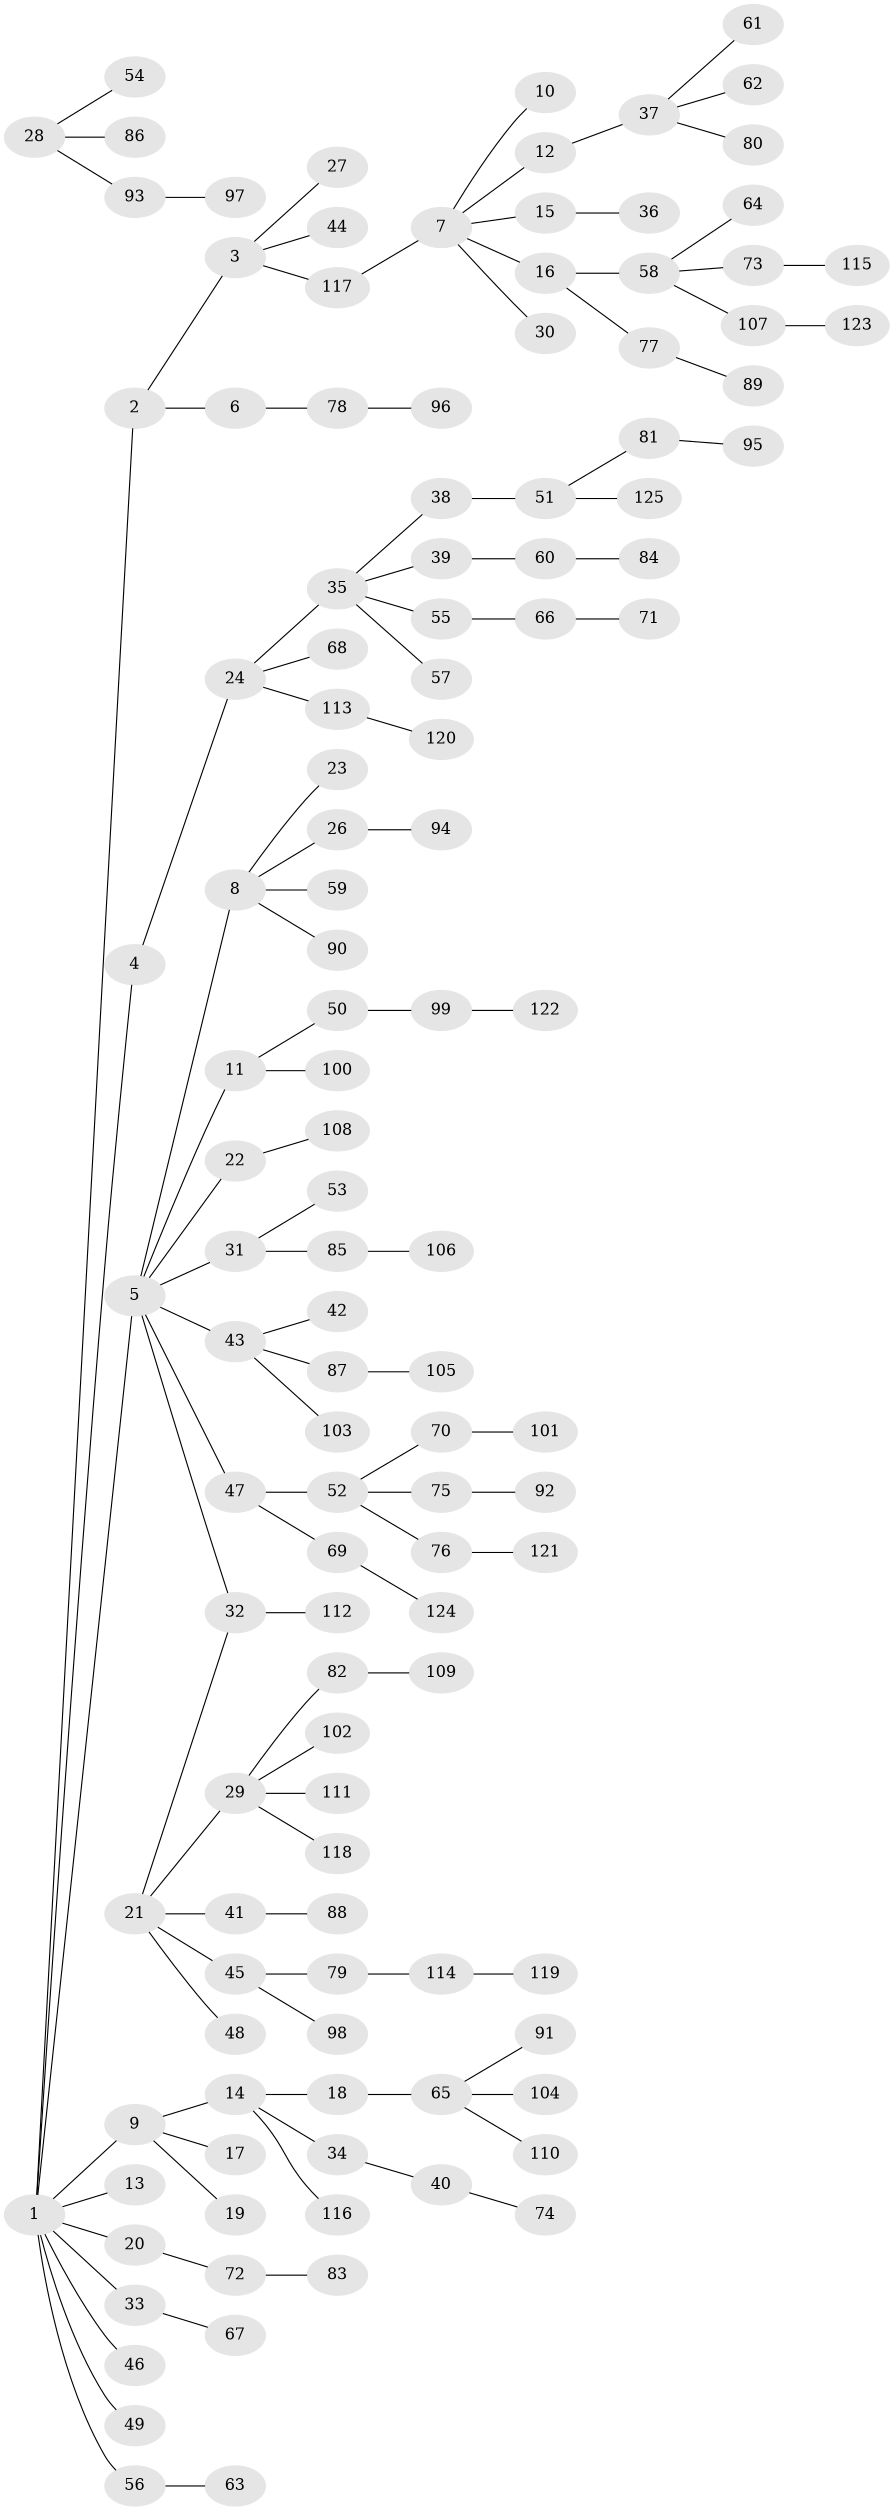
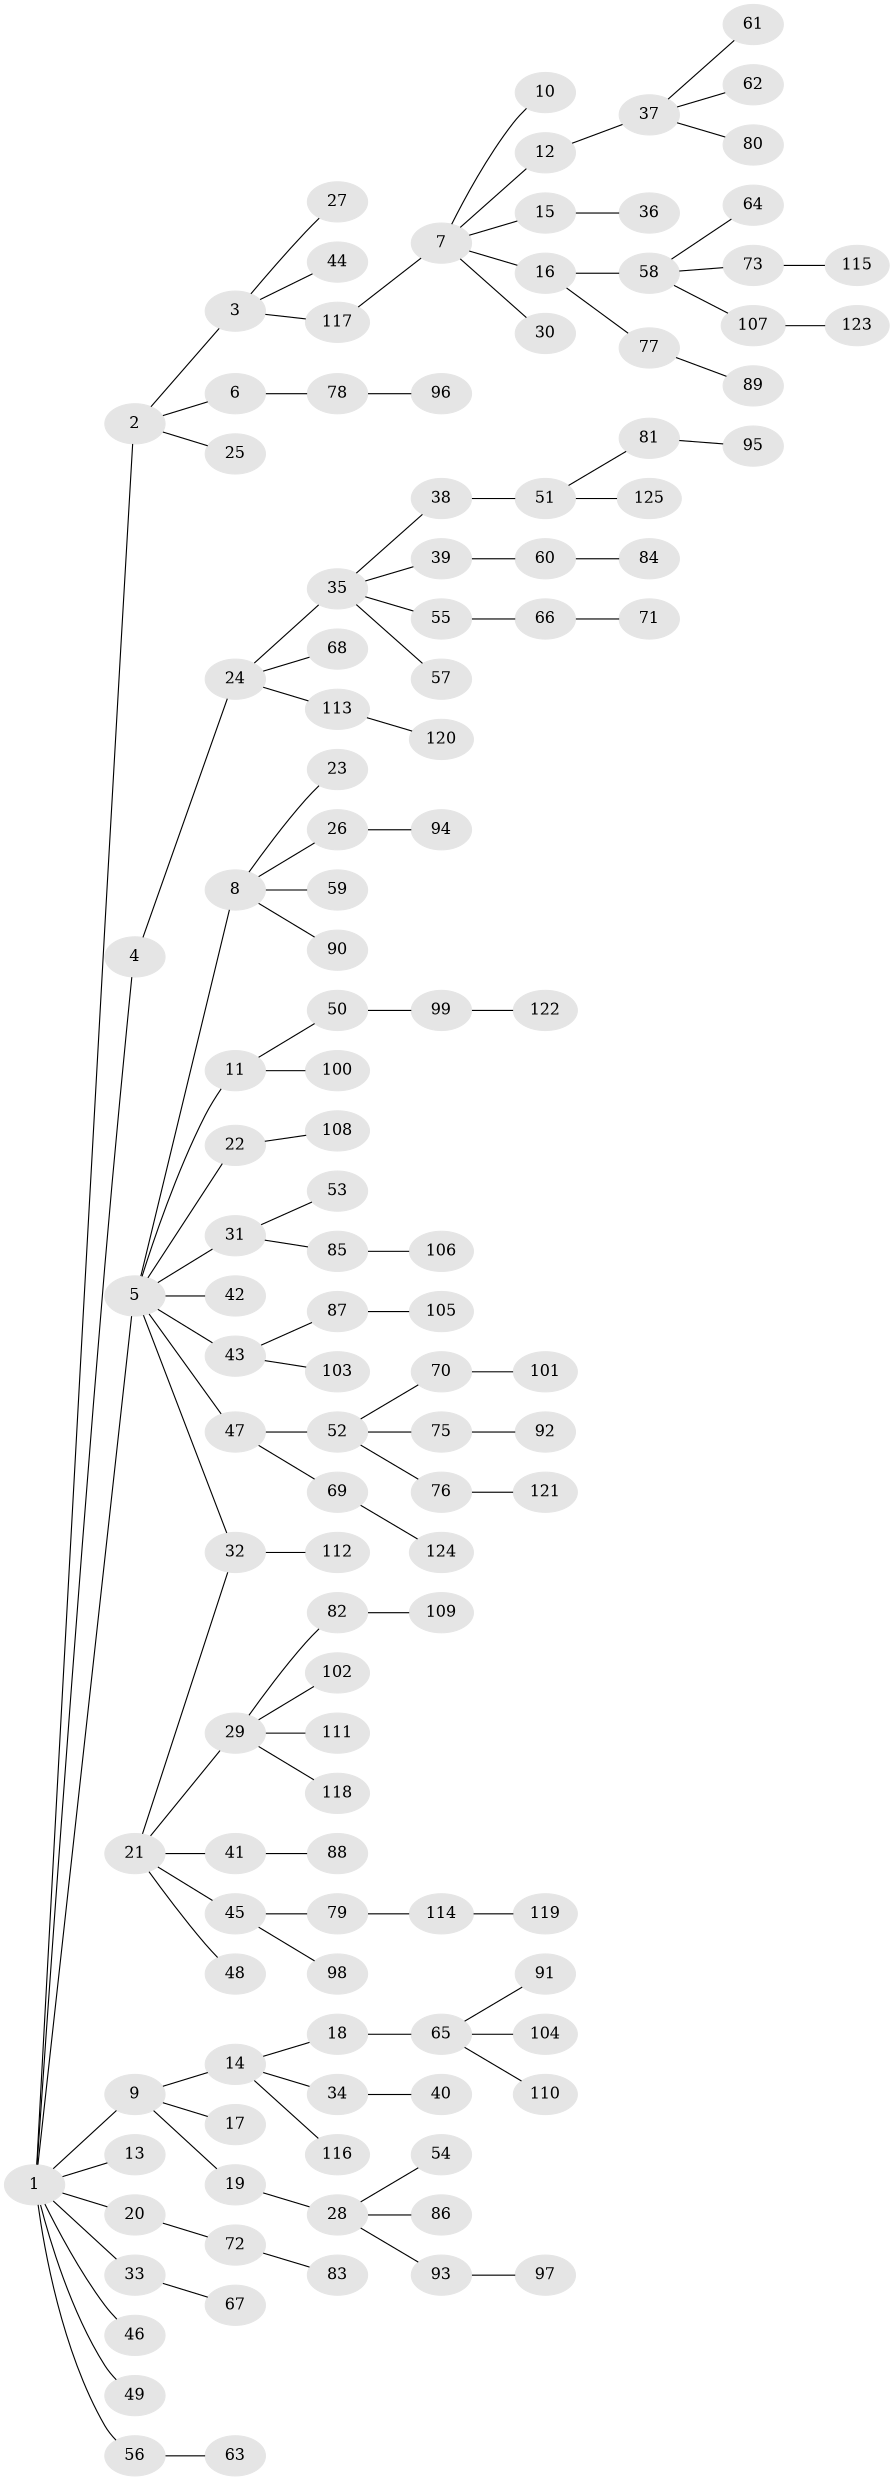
none -> (235, 454)
(286, 1327) -> (185, 1296)
none -> (286, 2200)
(545, 2215) -> none
